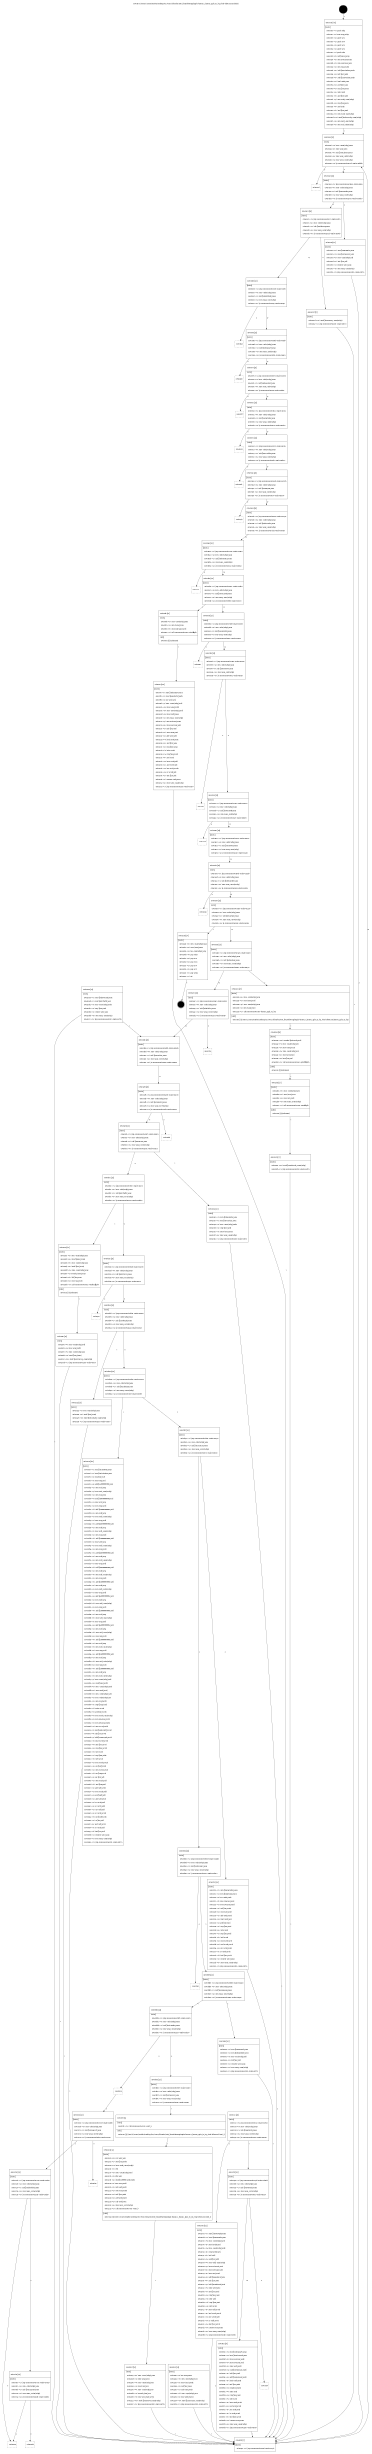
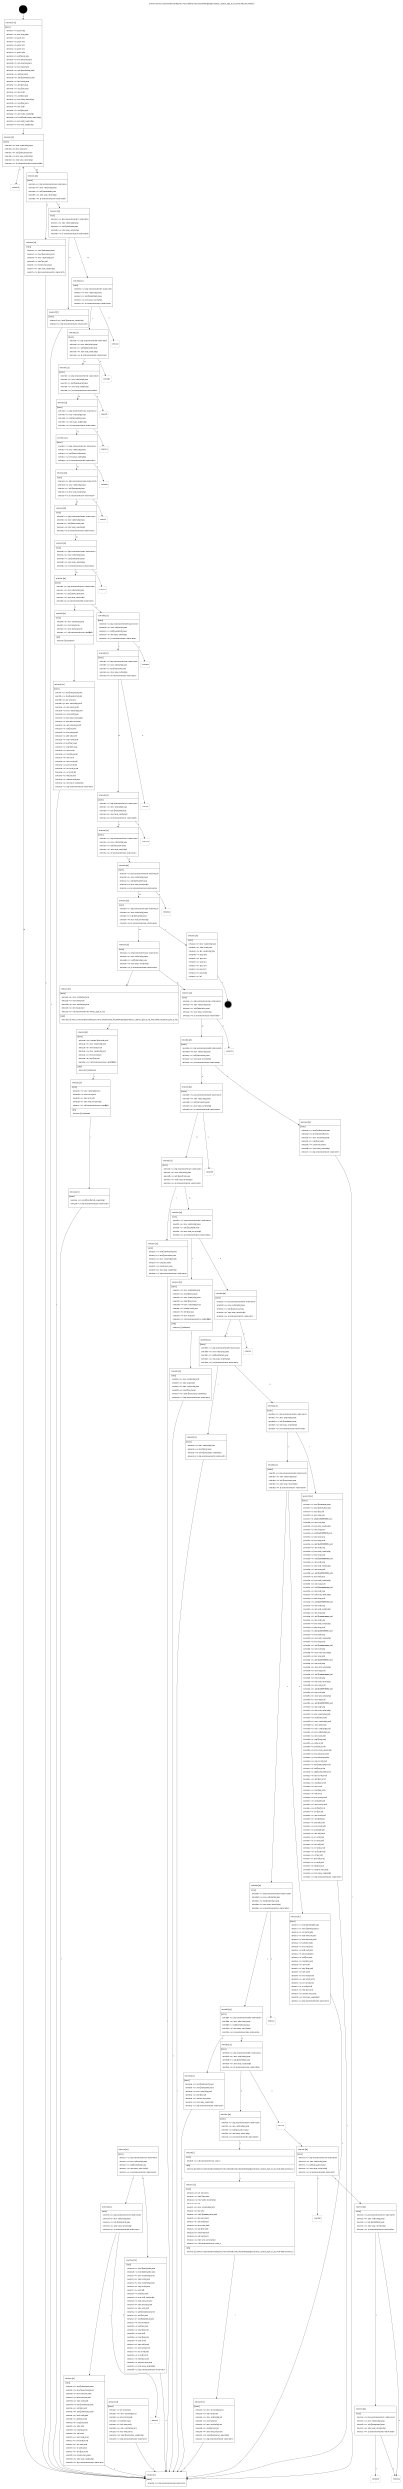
(132, 1029) -> (255, 1097)
